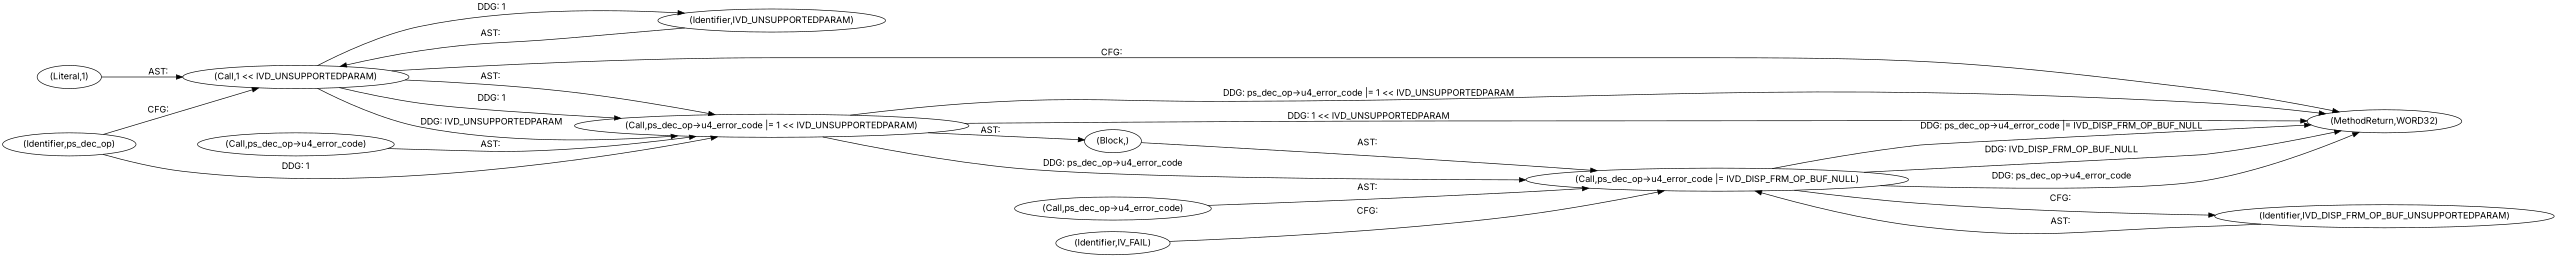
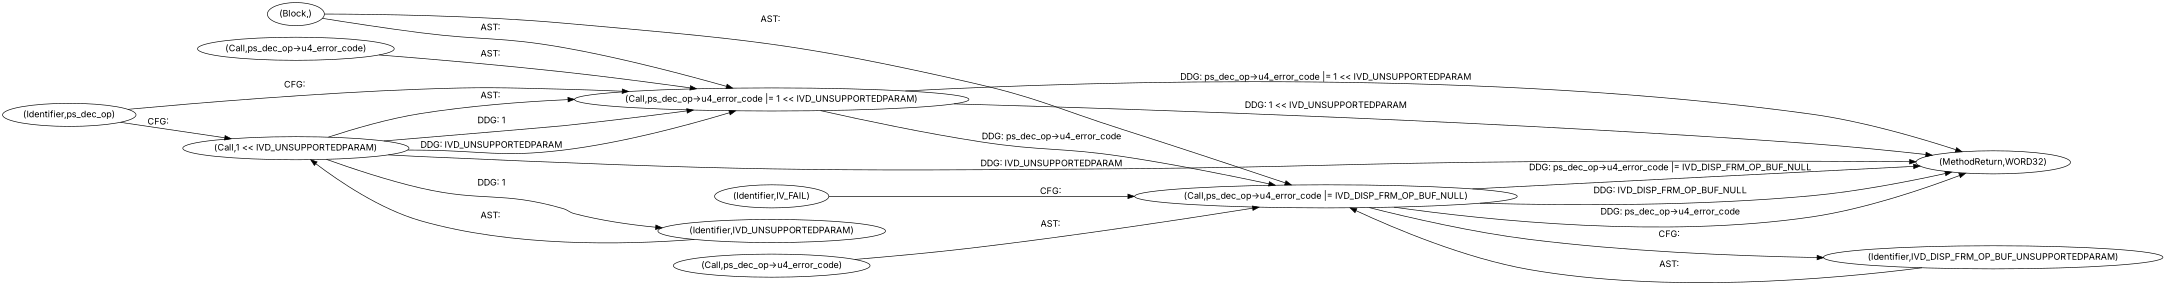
(1113, 53) -> (1052, 164)
(69, 77) -> none
(1003, 136) -> (526, 42)
(296, 167) -> (296, 85)
